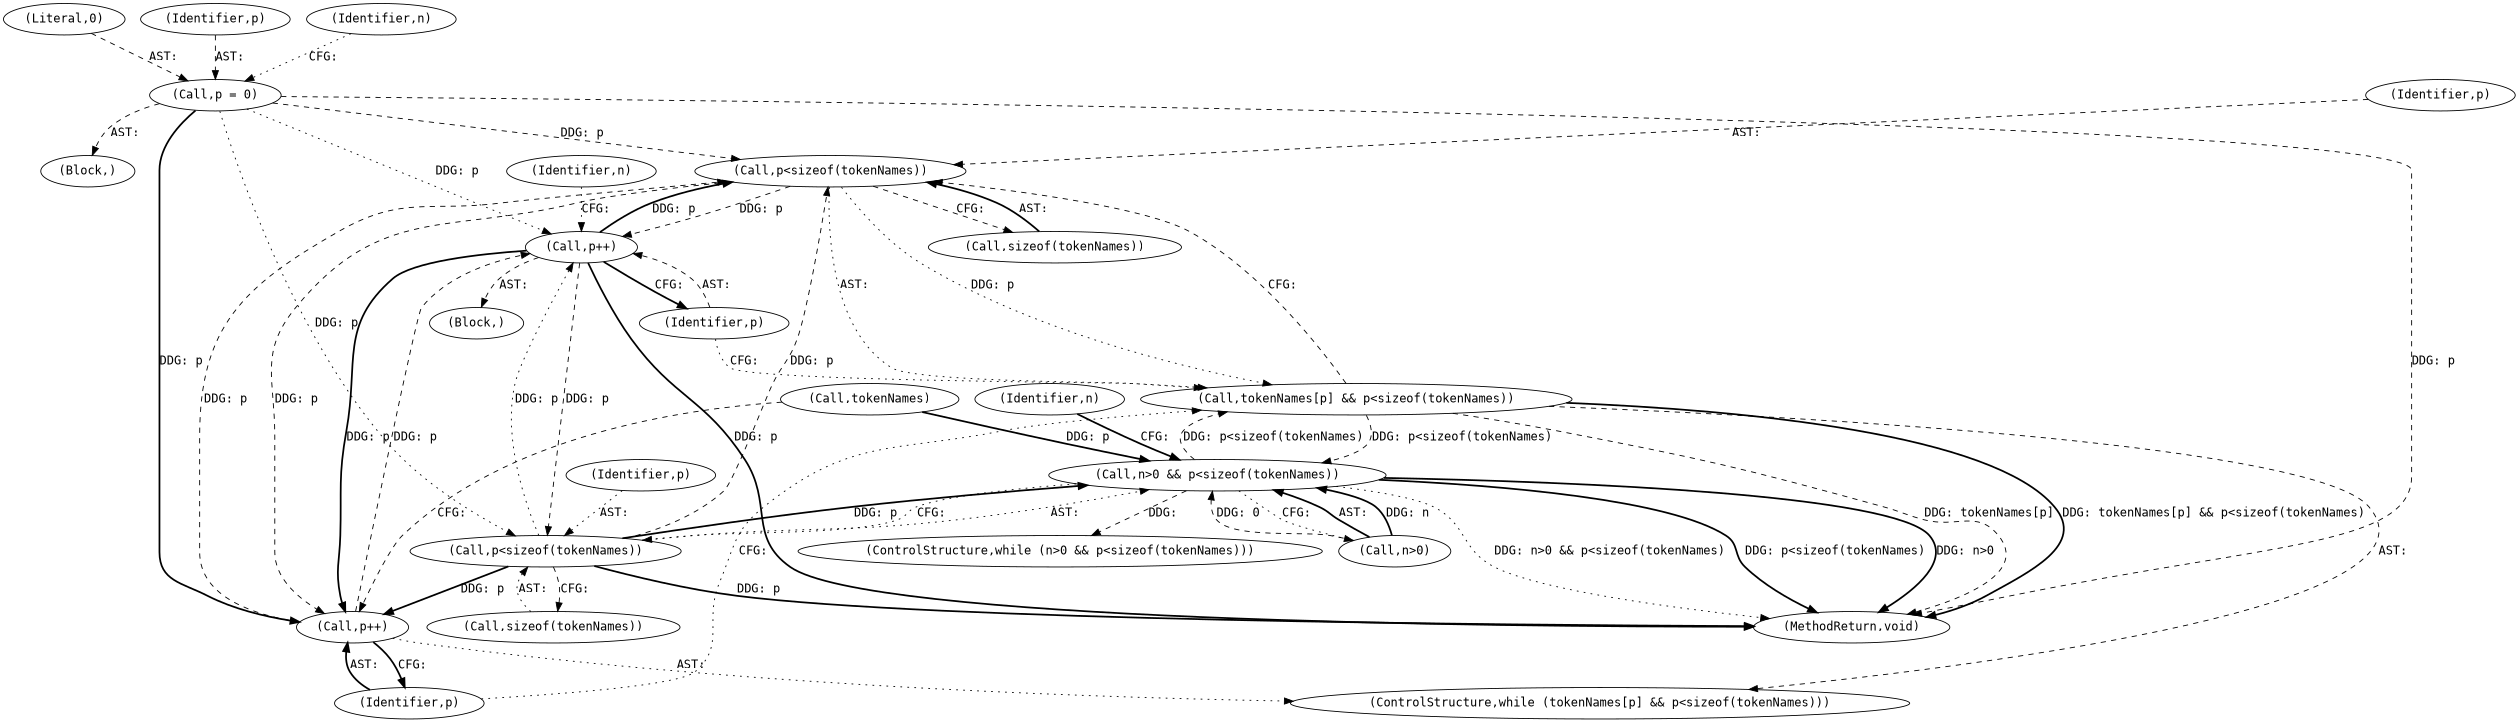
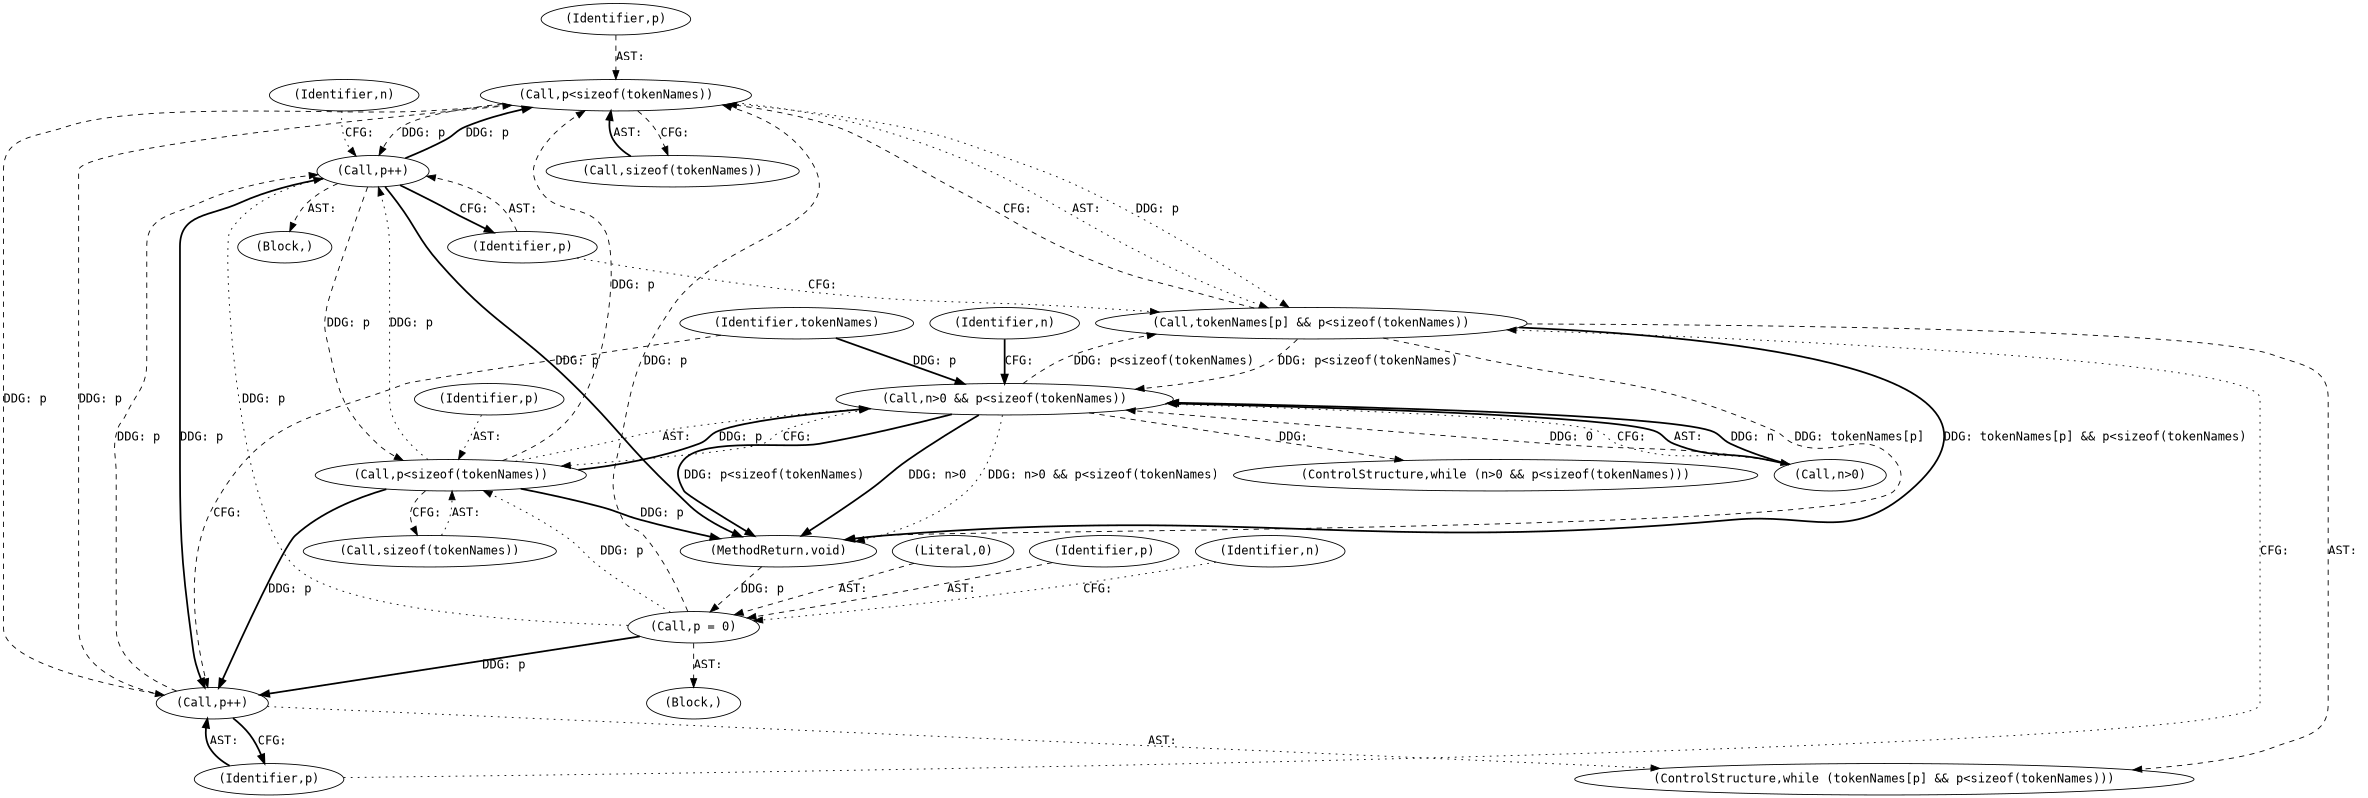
(1763, 122) -> (739, 586)
(870, 399) -> (797, 323)
